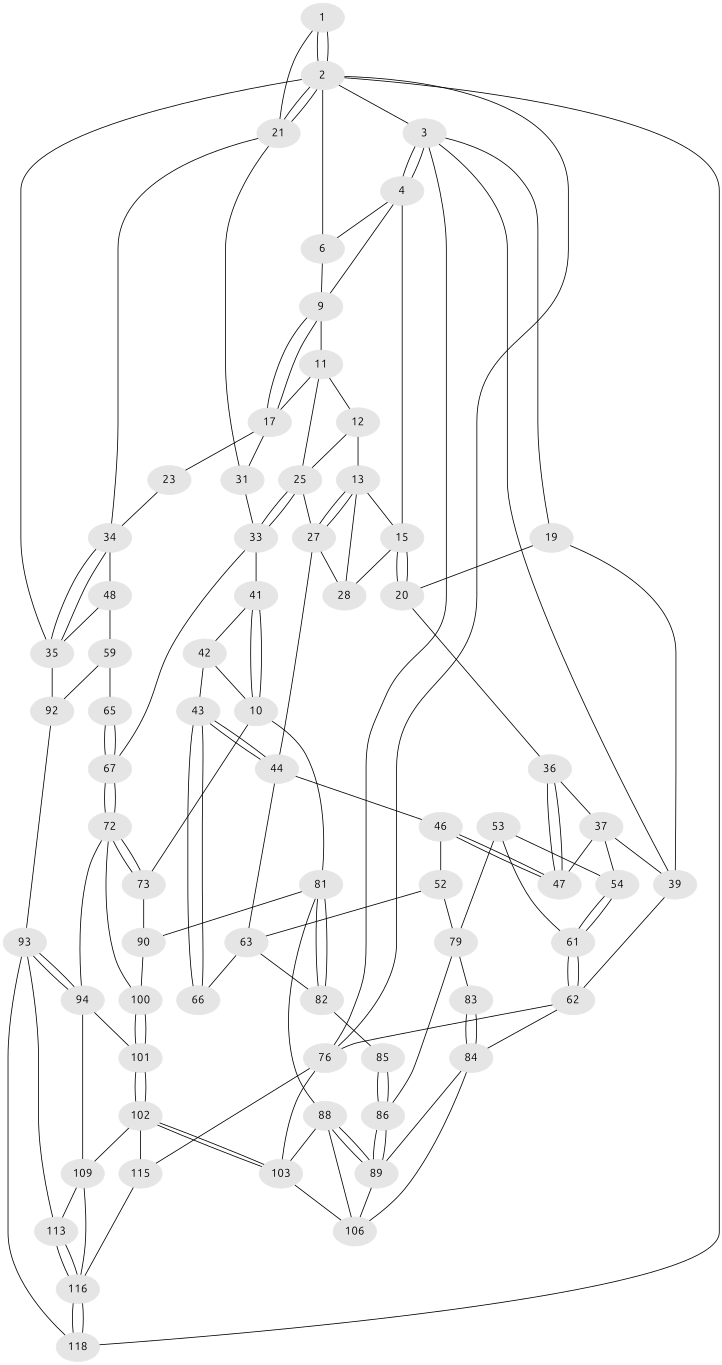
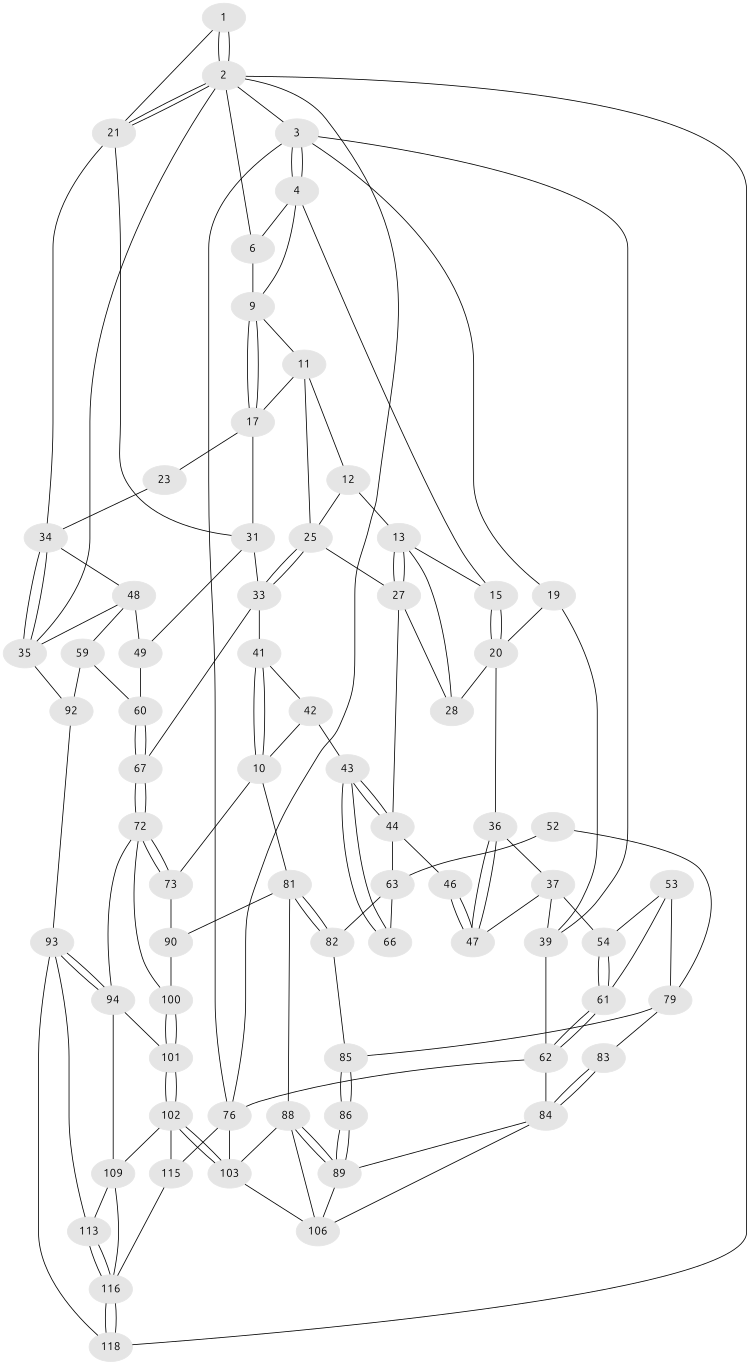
(373, 567) -> (474, 682)
none -> (140, 653)
(110, 711) -> (140, 711)
(441, 856) -> none
(425, 1035) -> (511, 1038)
